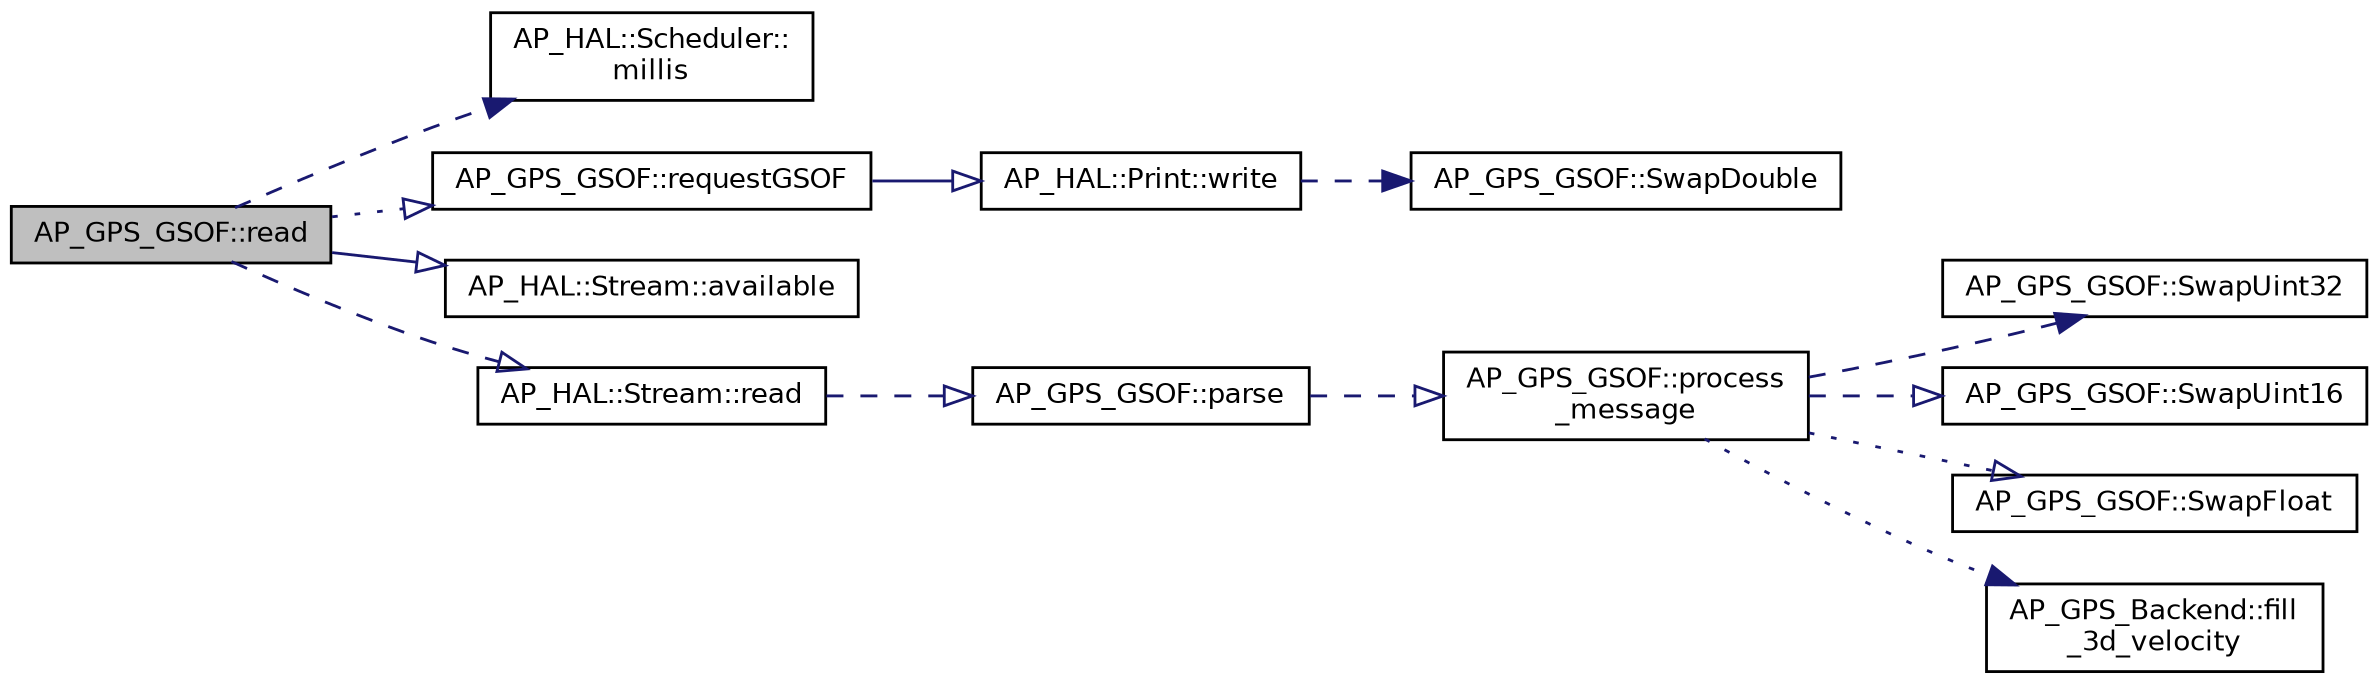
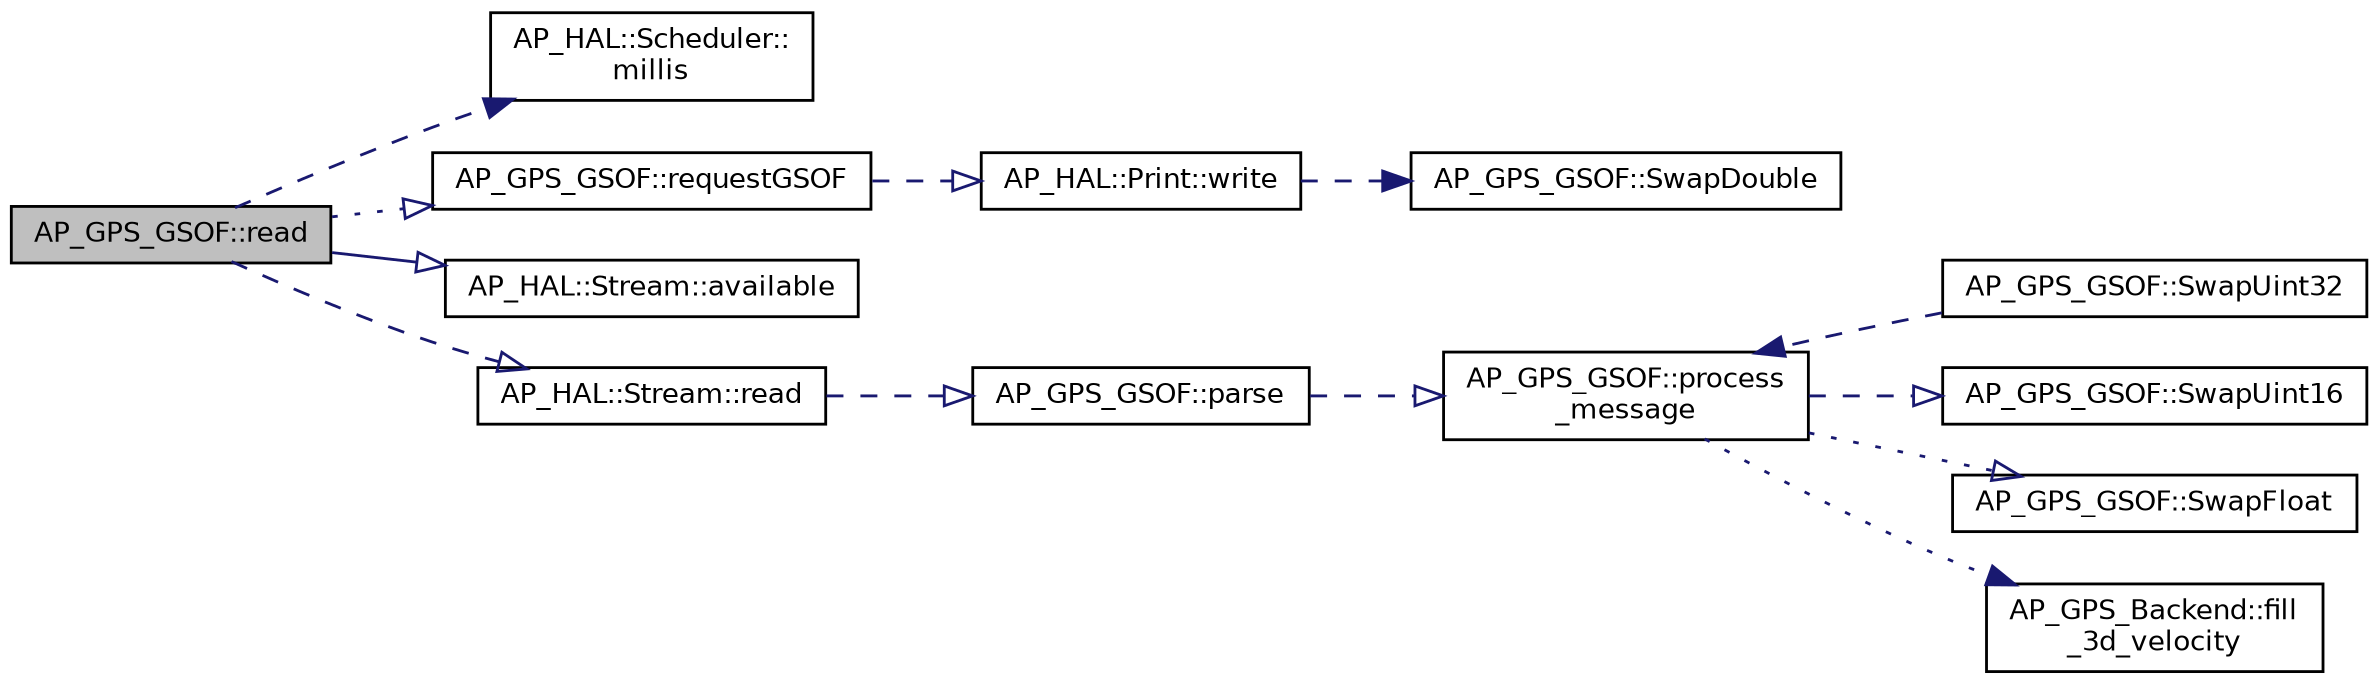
(912, 181) -> (912, 181)
(1933, 352) -> (1863, 329)
